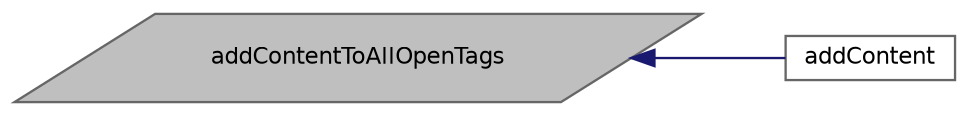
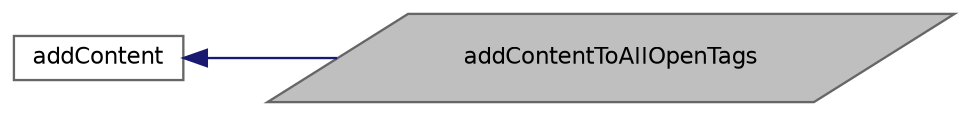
(720, 58) -> (272, 58)
